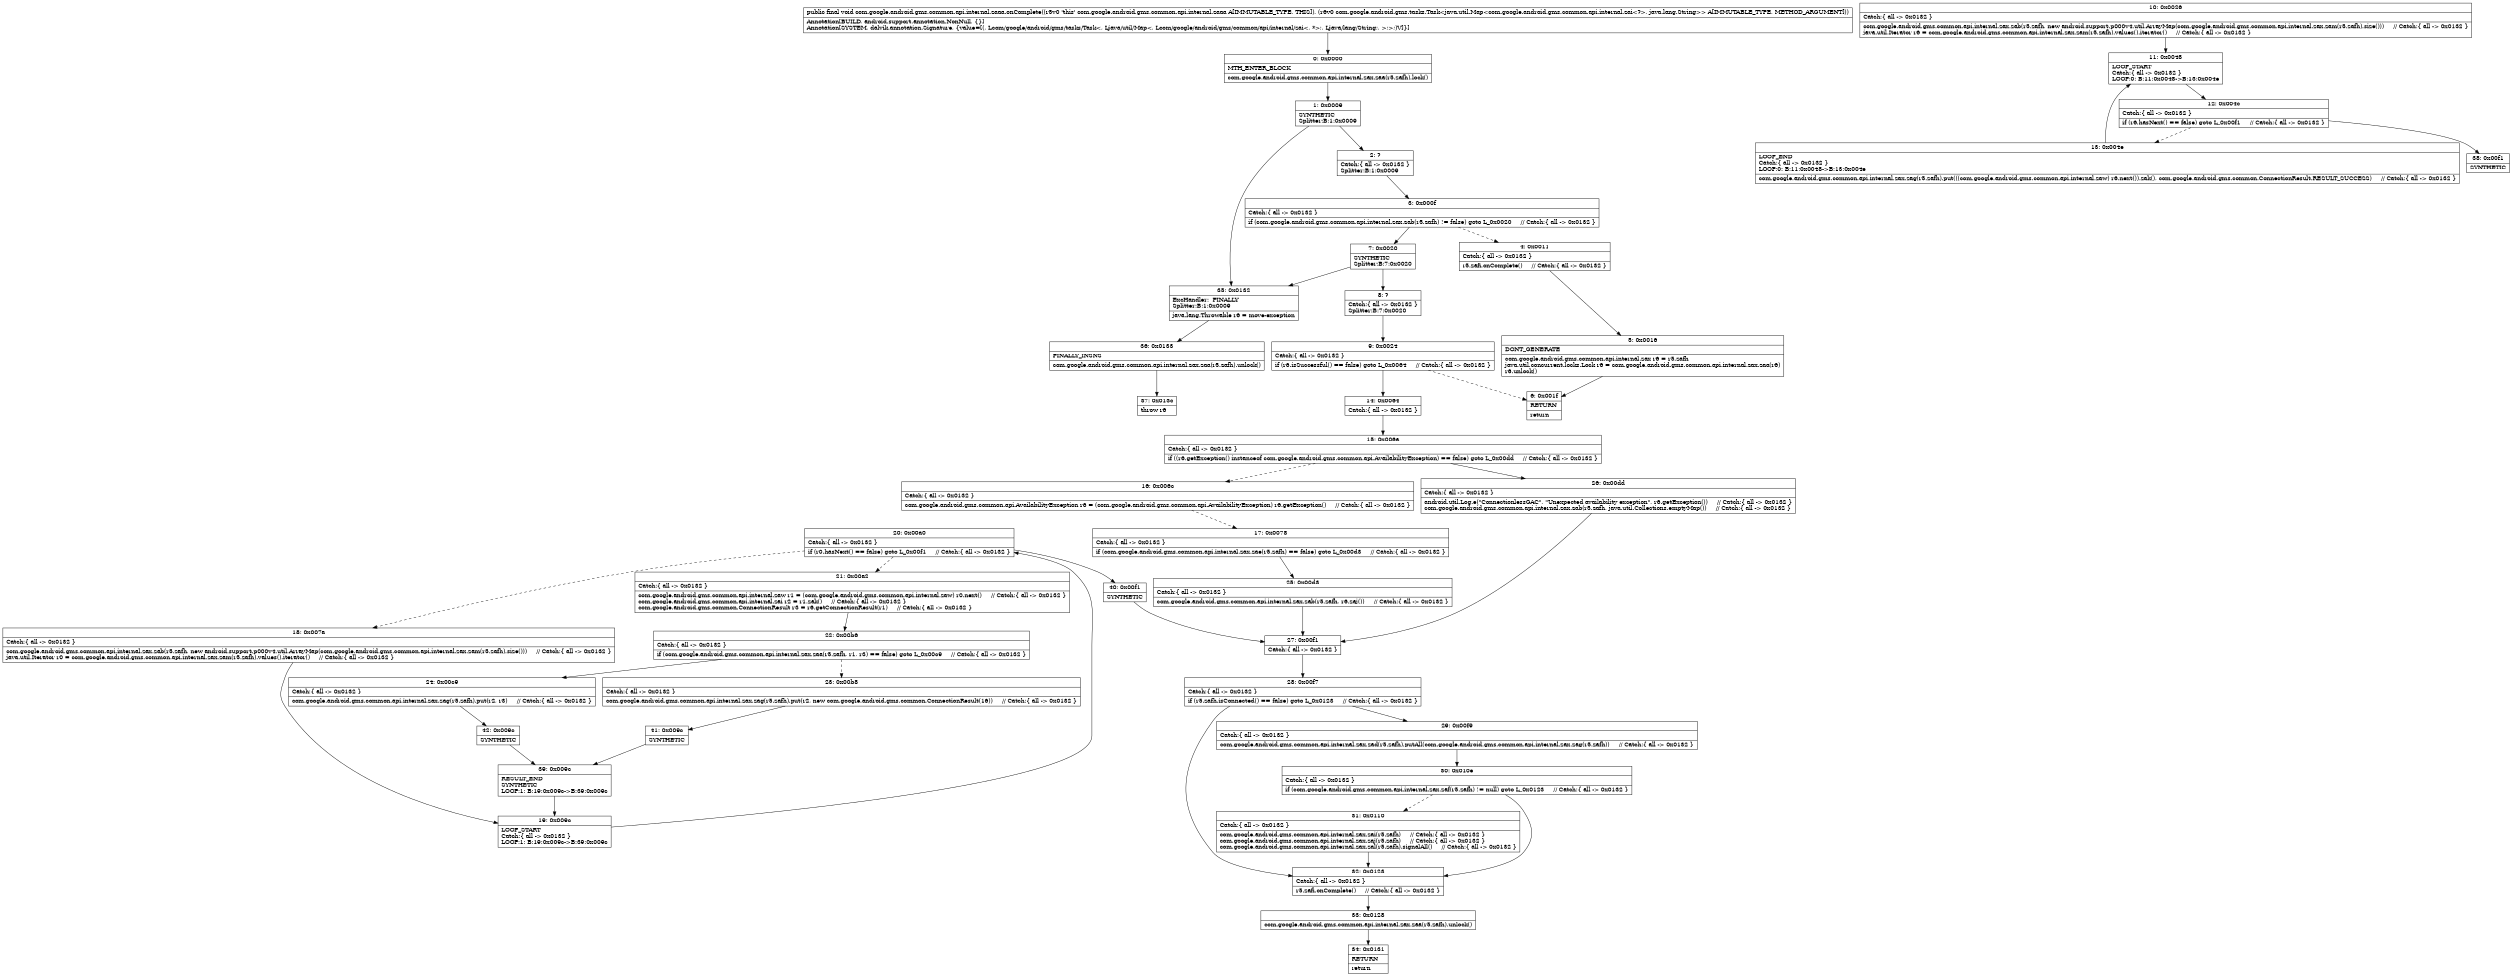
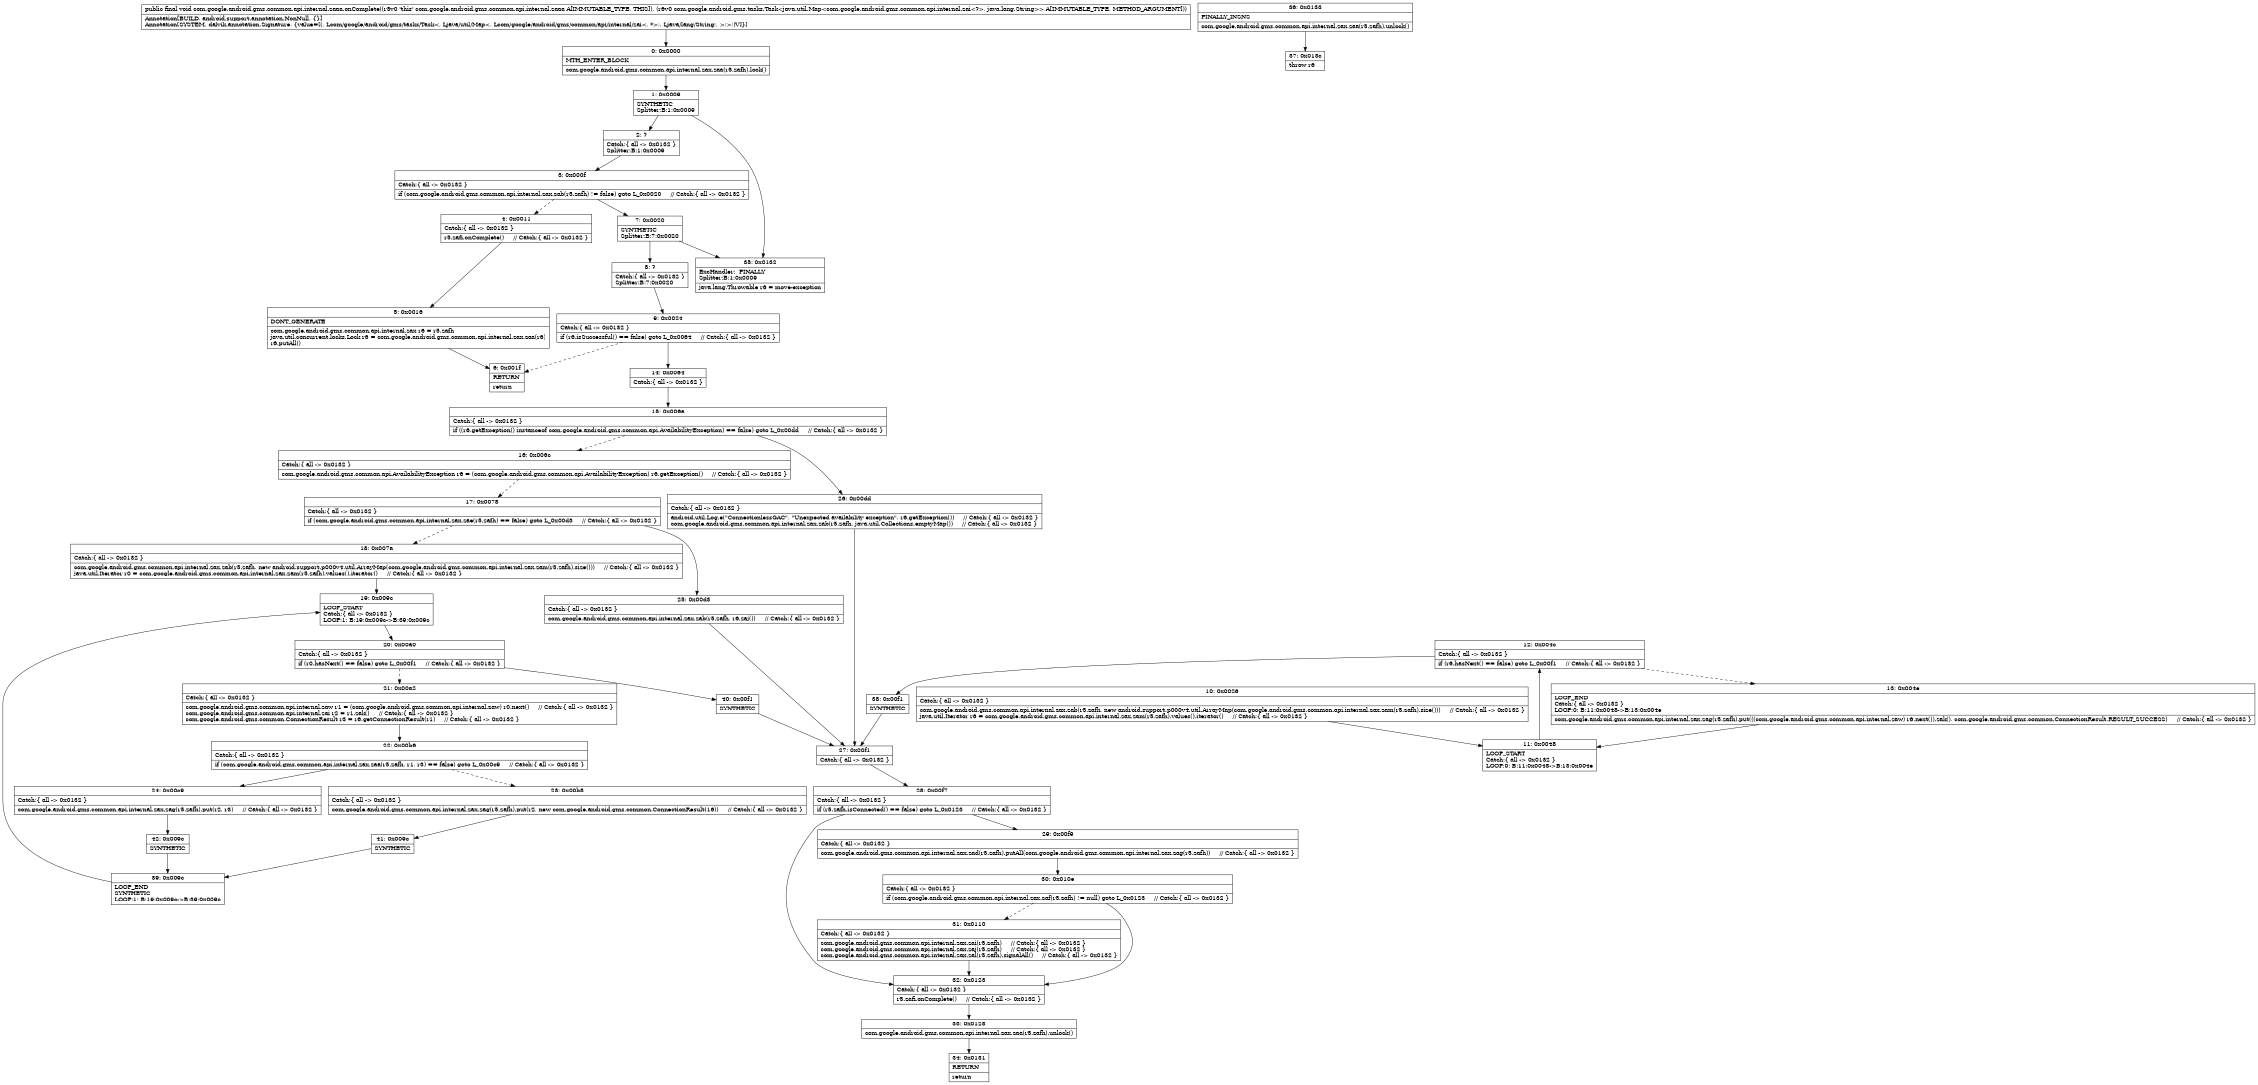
(1195, 330) -> none
(1521, 371) -> (286, 343)
(589, 579) -> (435, 534)
none -> (872, 728)
(522, 779) -> (131, 887)
